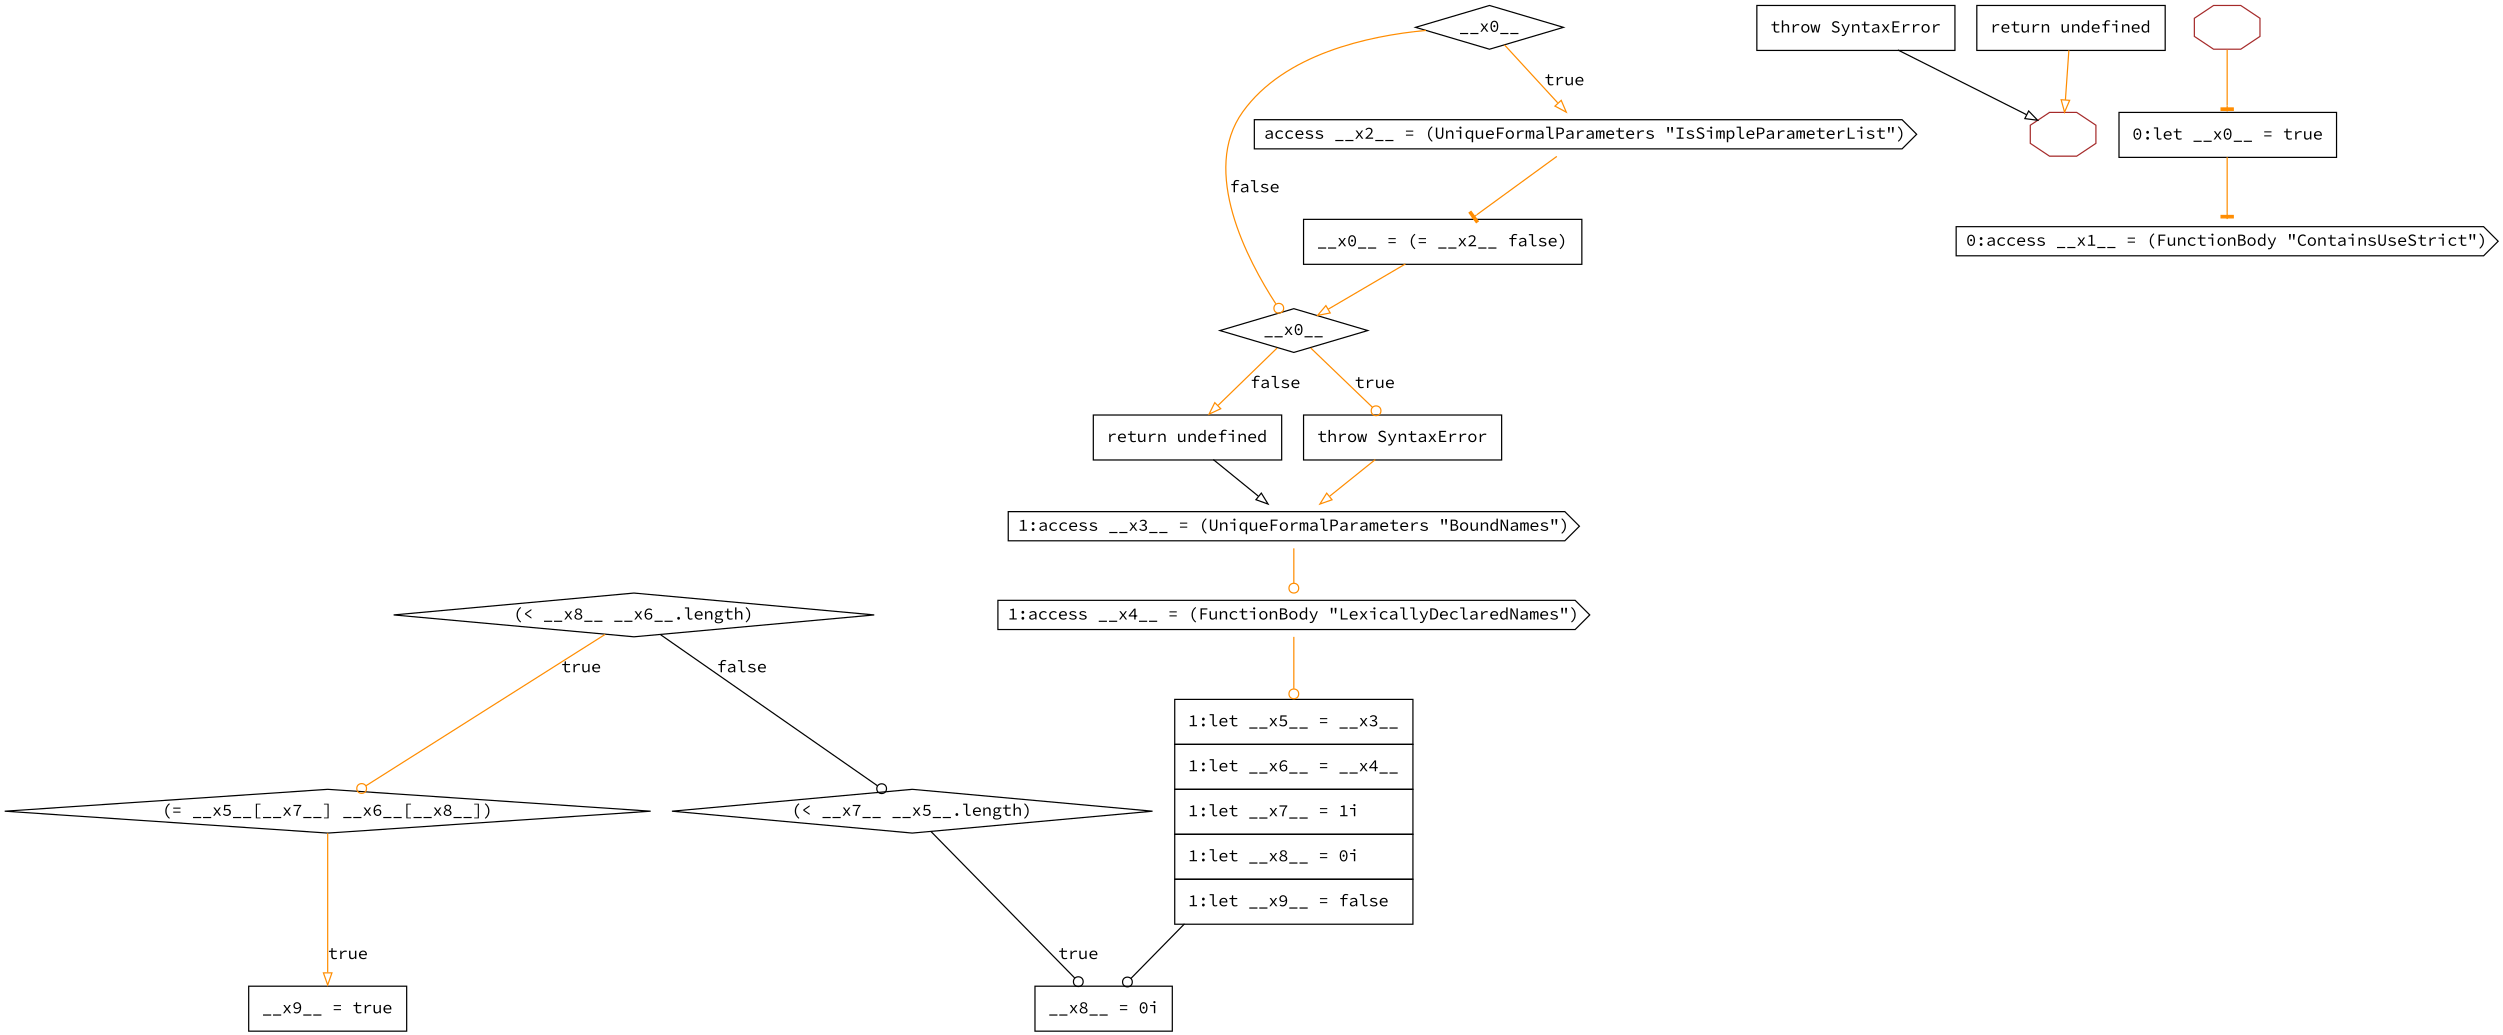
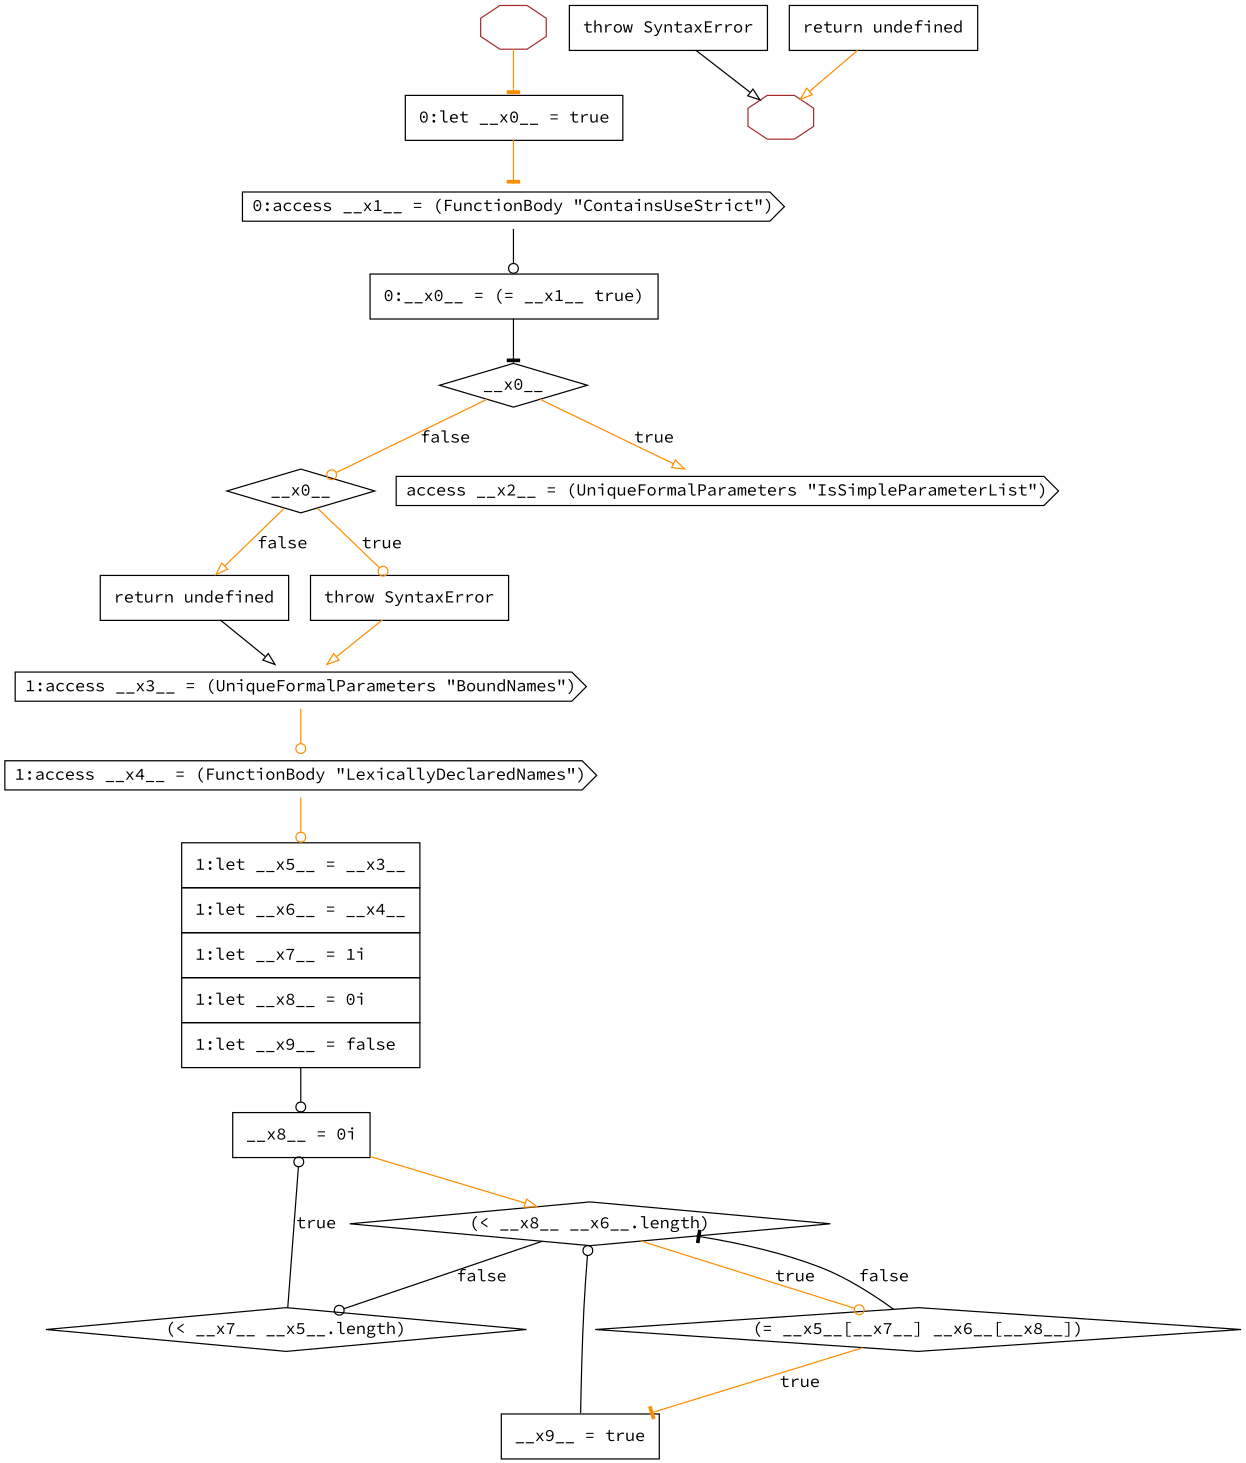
(1442, 241) -> none
none -> (513, 296)
(328, 903) -> (759, 1380)
none -> (447, 1180)
none -> (803, 1261)
none -> (583, 1334)
